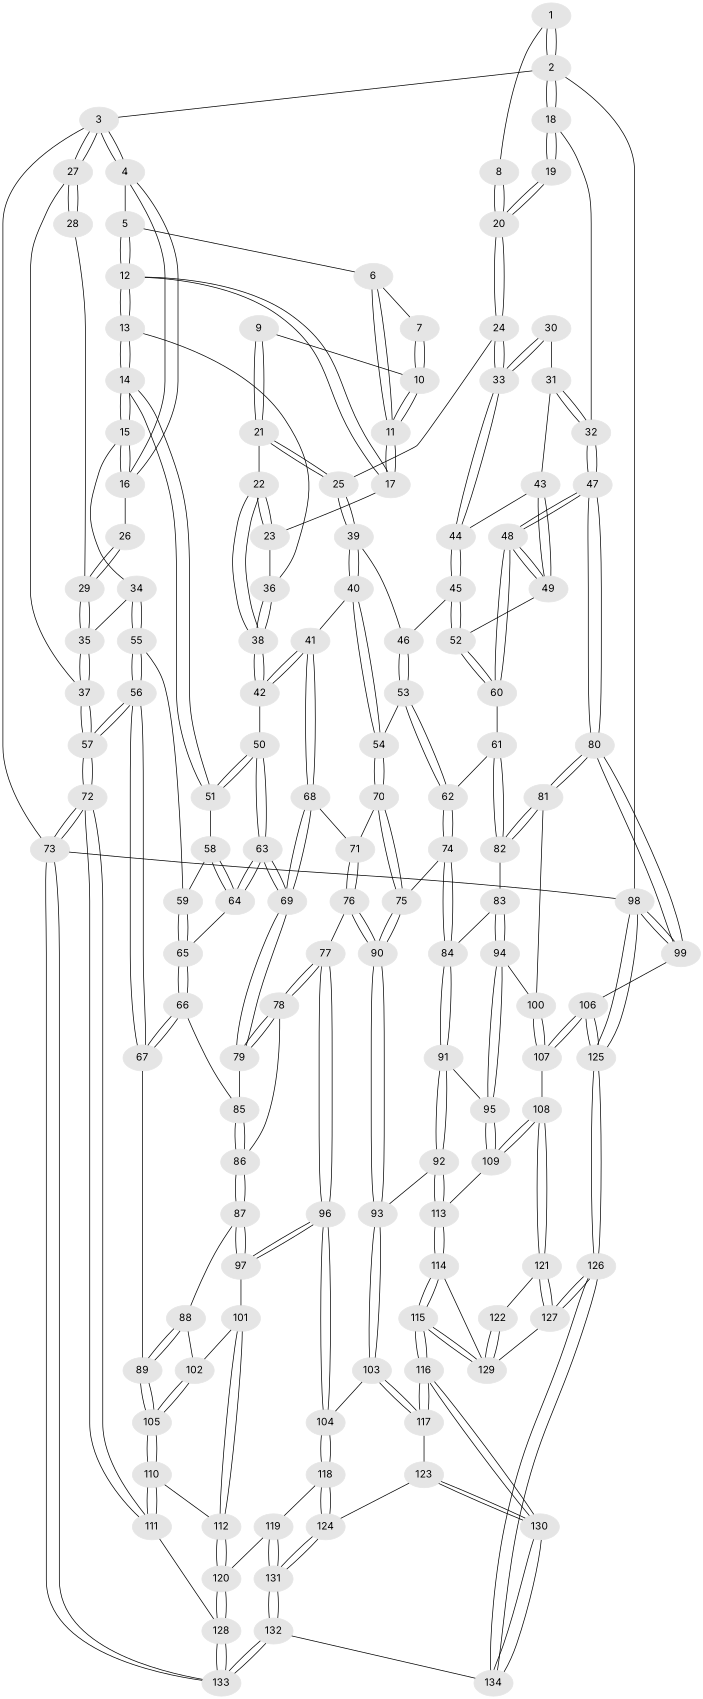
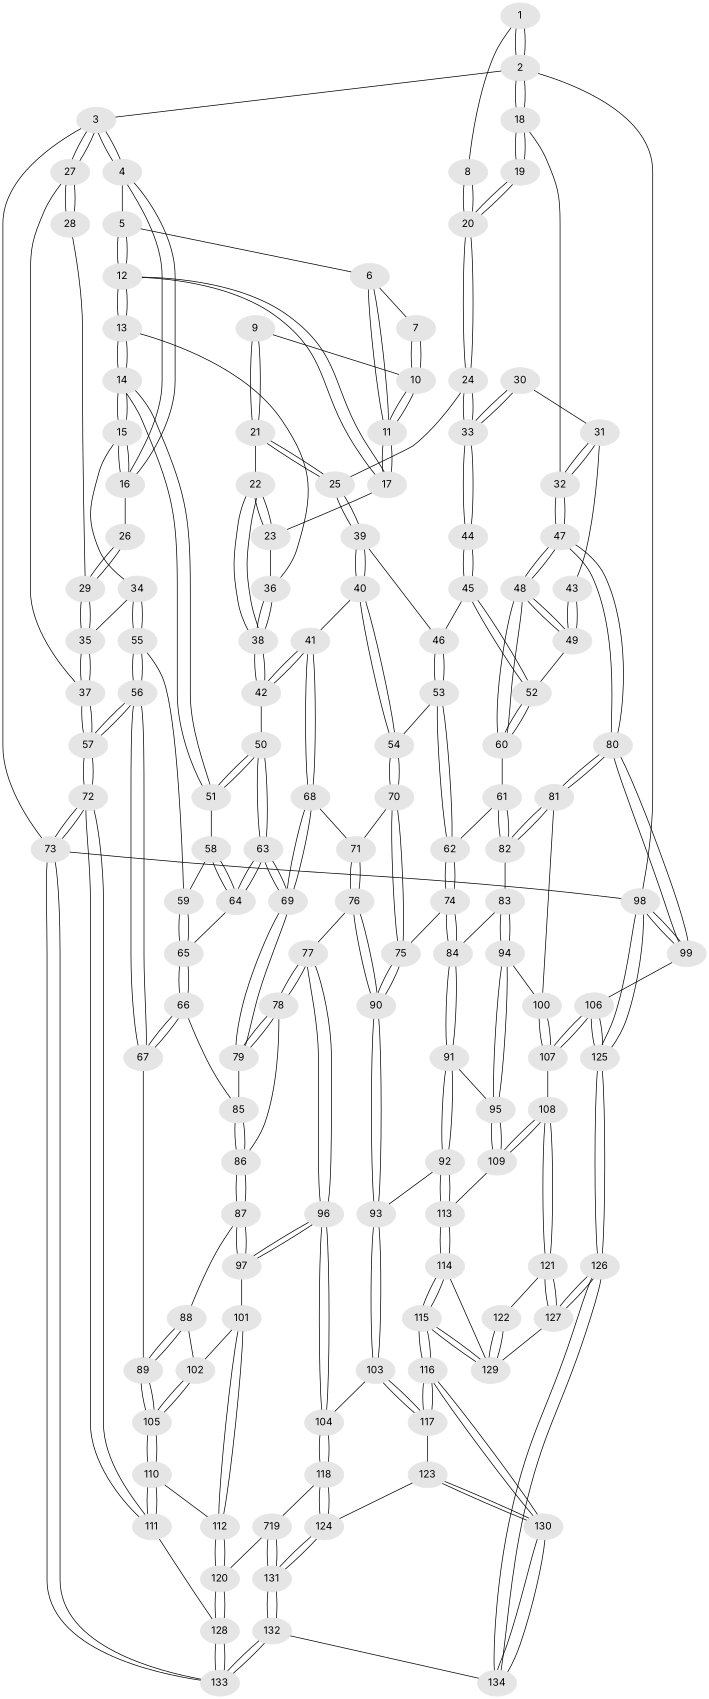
(498, 511) -> none
(274, 1527) -> (272, 1527)
